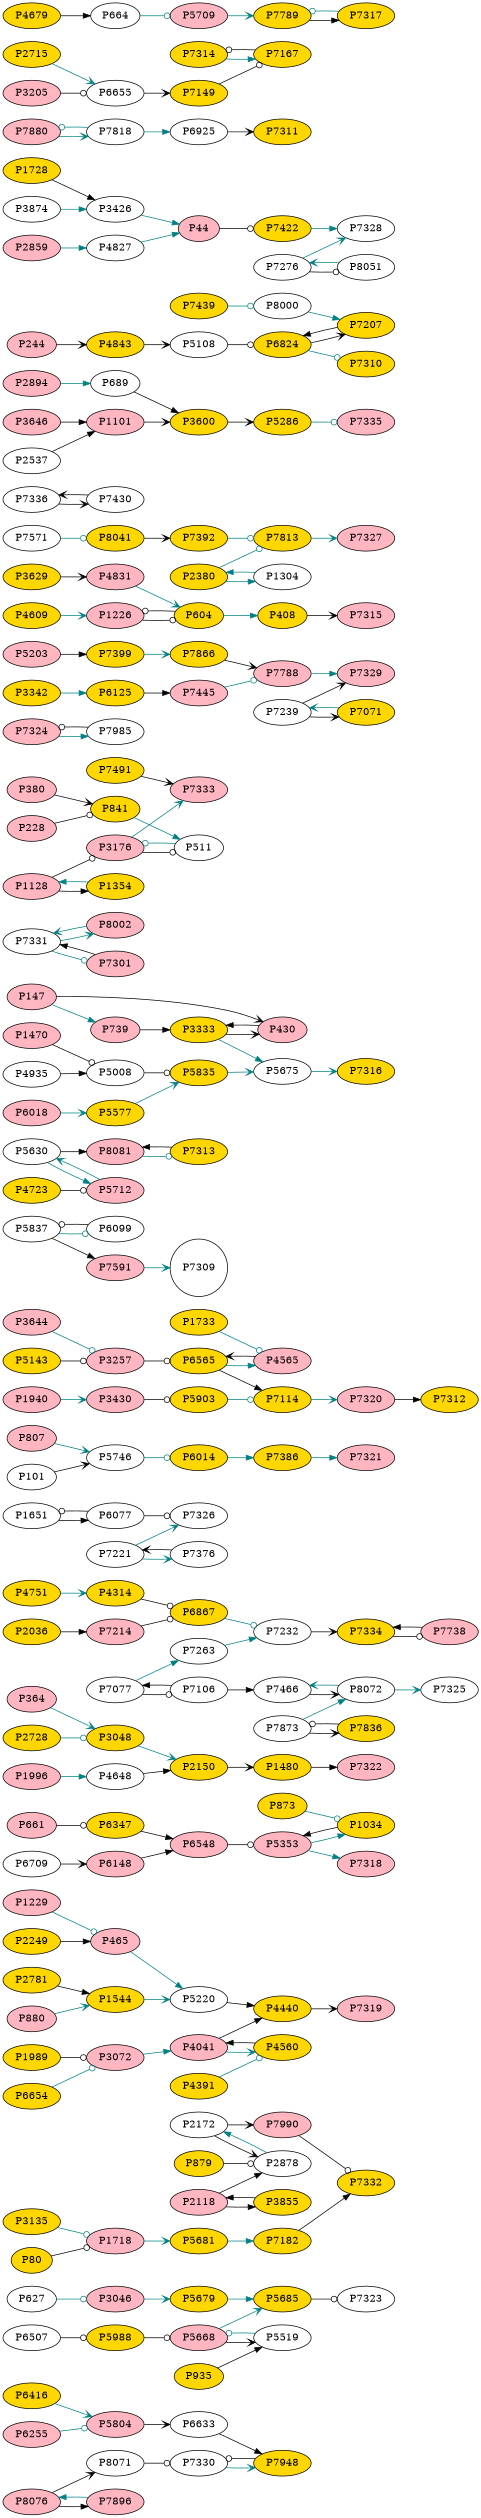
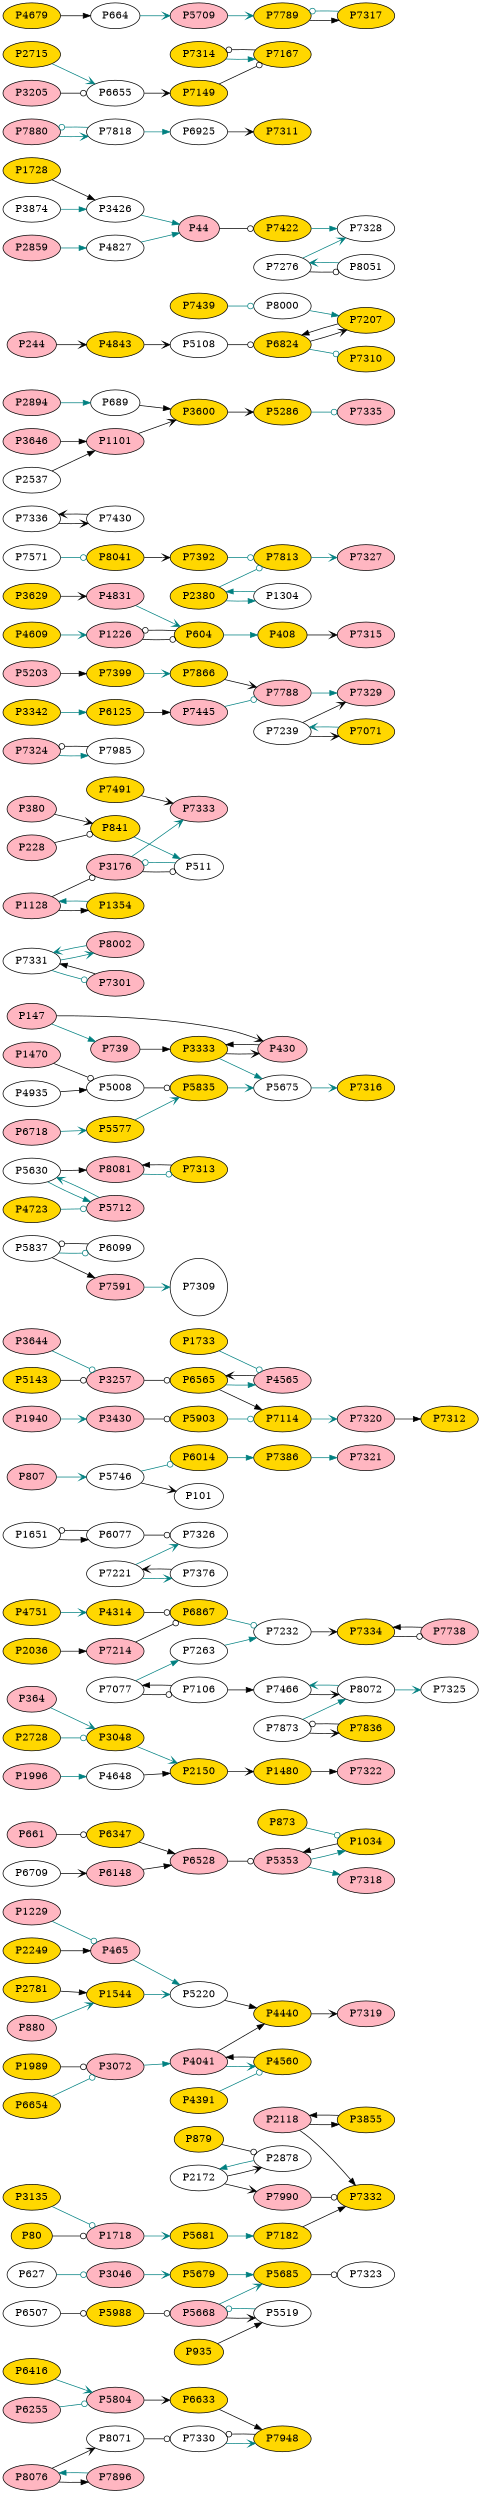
(152, 16) -> (151, 16)
(32, 1113) -> (32, 1132)
(71, 1190) -> (71, 1209)
(68, 1469) -> (155, 1486)
(199, 1845) -> (199, 1861)
(237, 2185) -> (327, 2154)
(199, 2424) -> (199, 2400)
